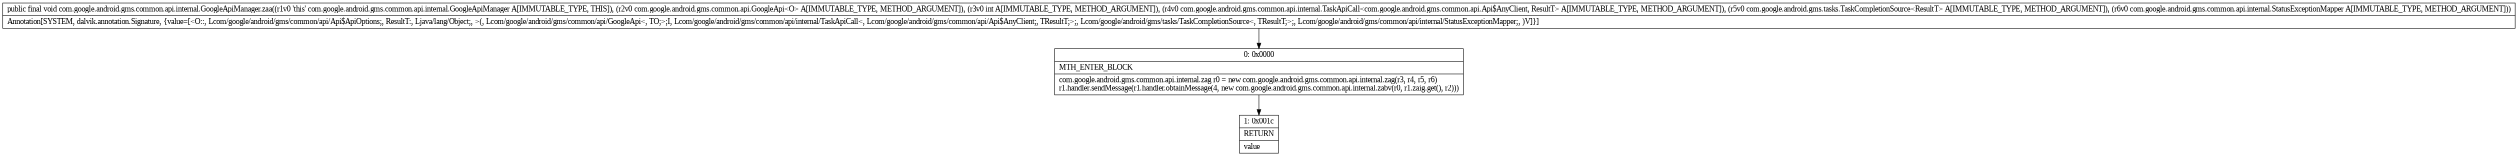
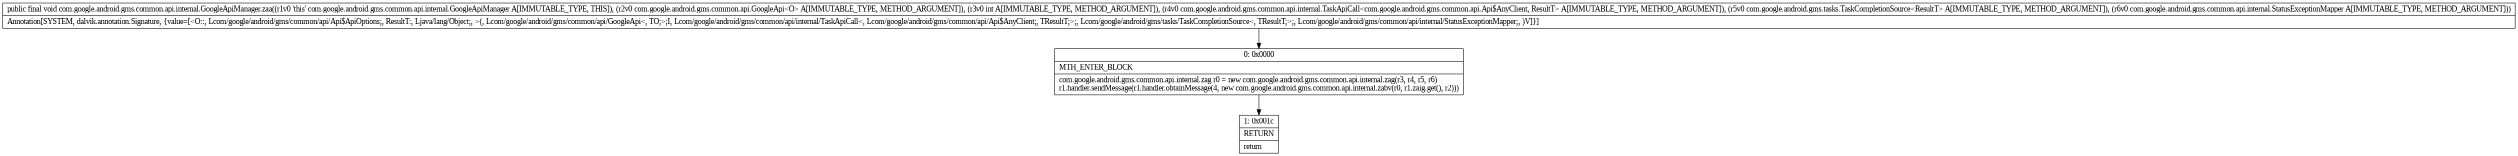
(1252, 147) -> (1253, 147)
